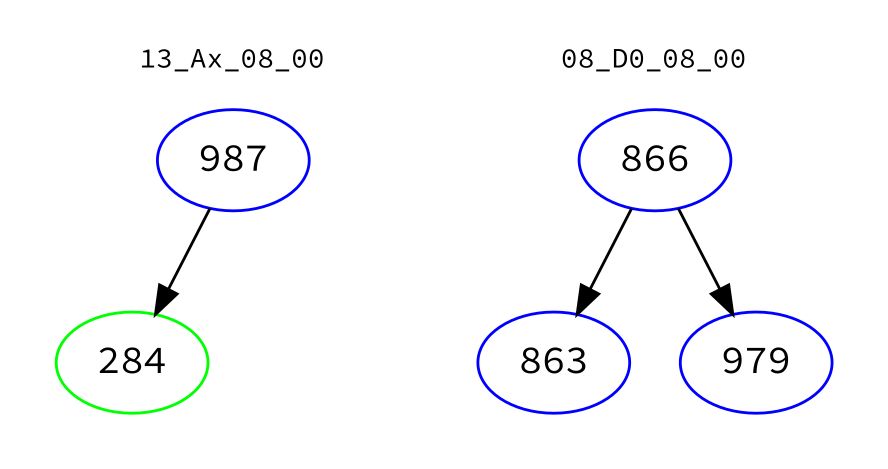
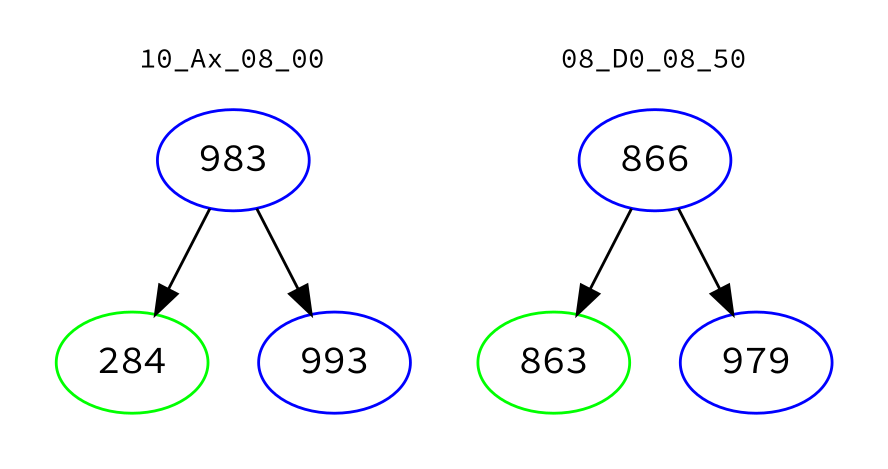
(233, 60) -> (233, 60)
(655, 60) -> (655, 60)
(233, 160) -> (233, 160)
none -> (335, 363)
(554, 363) -> (554, 363)
